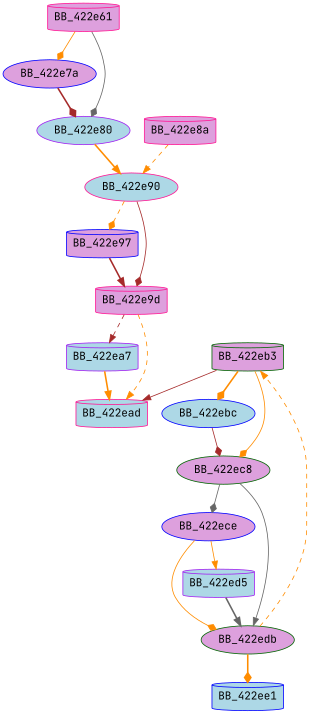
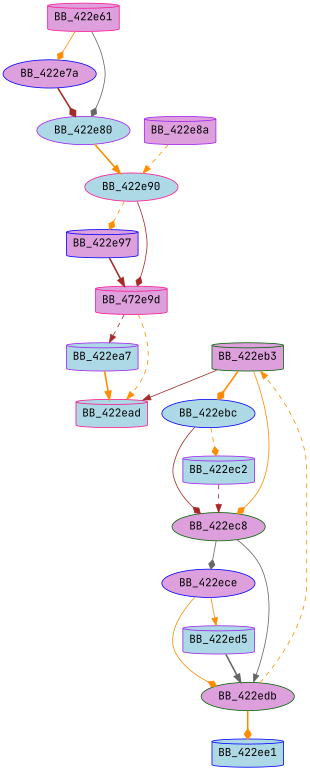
(180, 130) -> (180, 130)
(131, 300) -> (131, 300)
none -> (219, 470)
